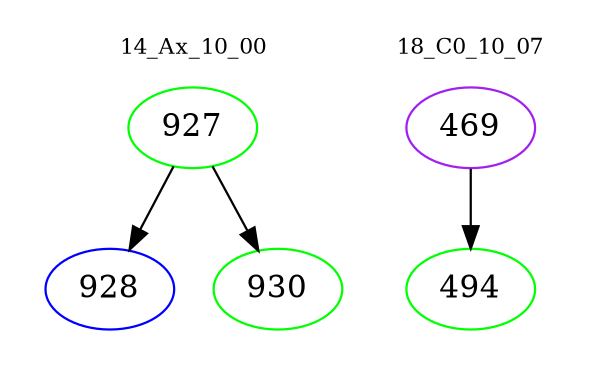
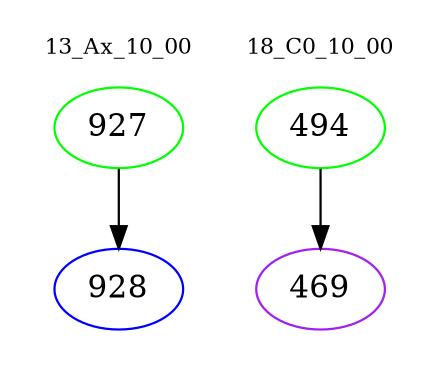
(194, 48) -> (119, 48)
(471, 48) -> (321, 48)
(471, 197) -> (321, 197)
(278, 289) -> none
